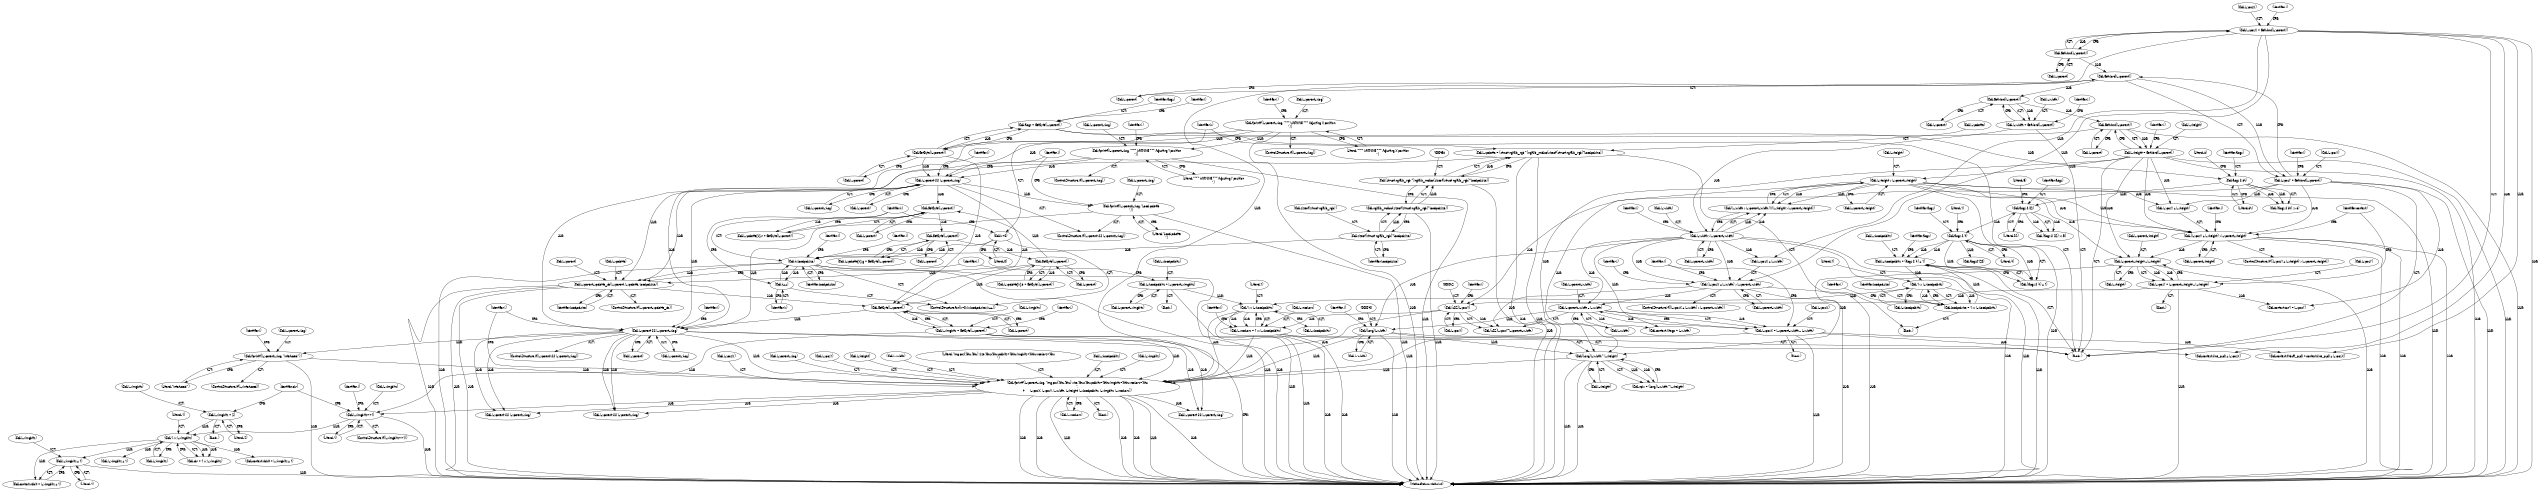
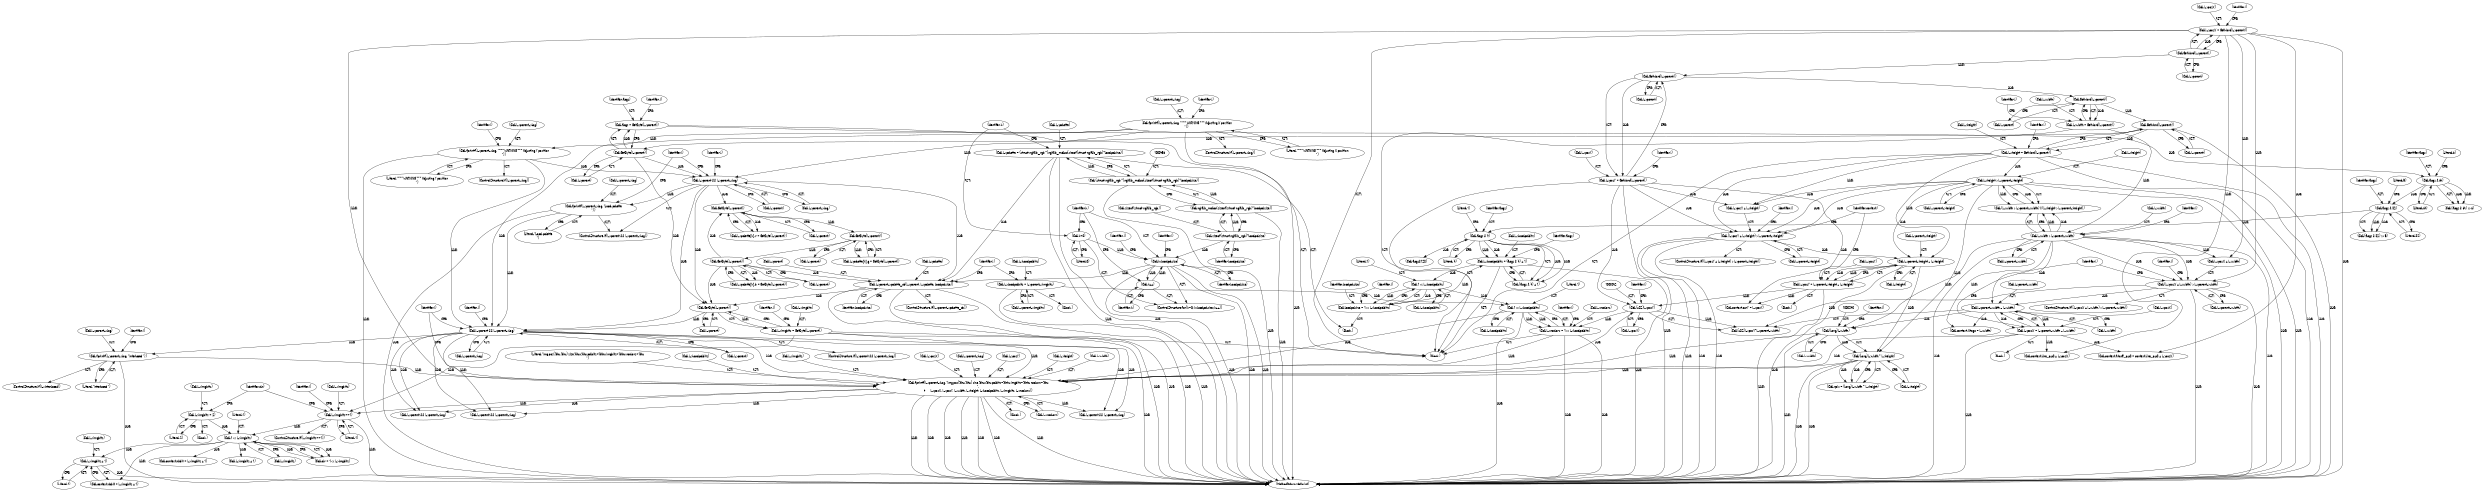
(1759, 184) -> none
(1246, 415) -> (1147, 415)
